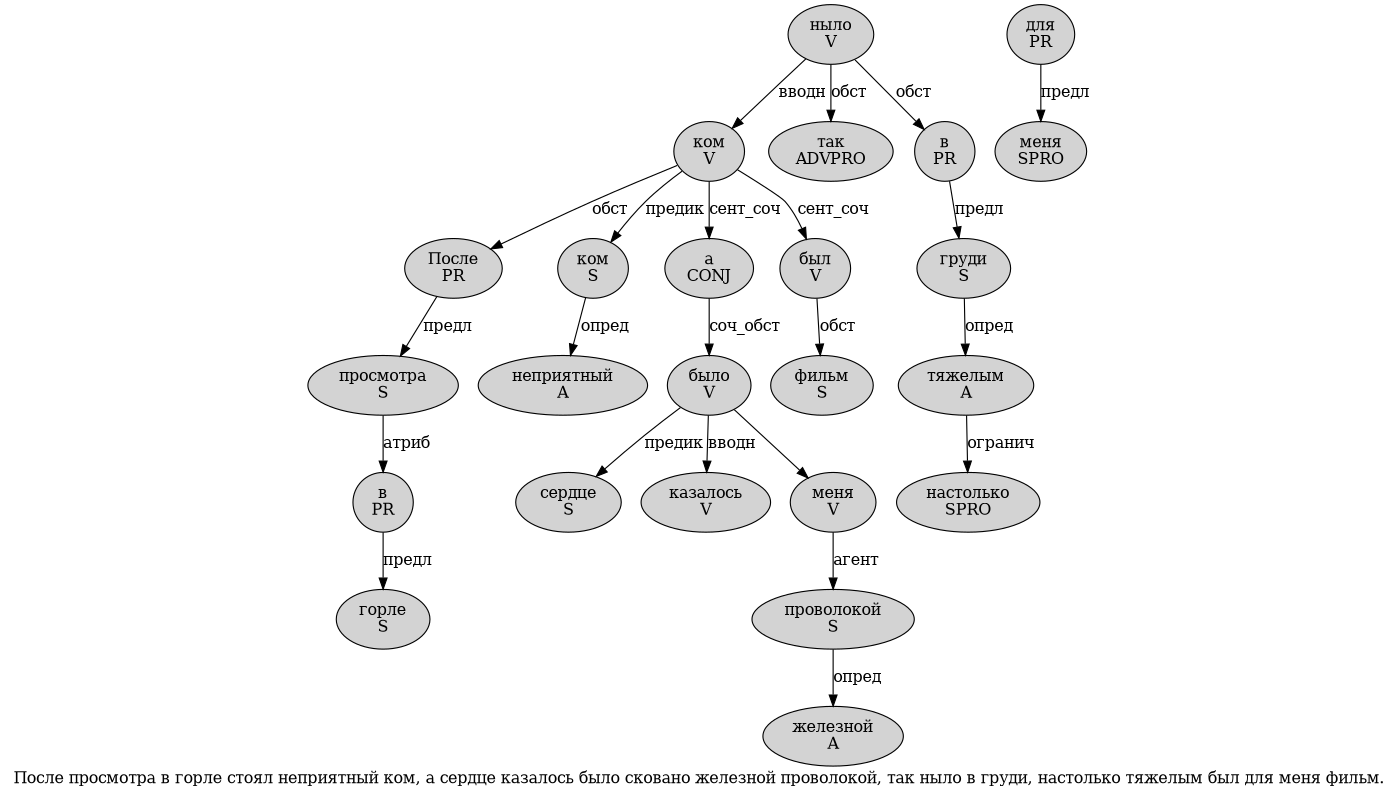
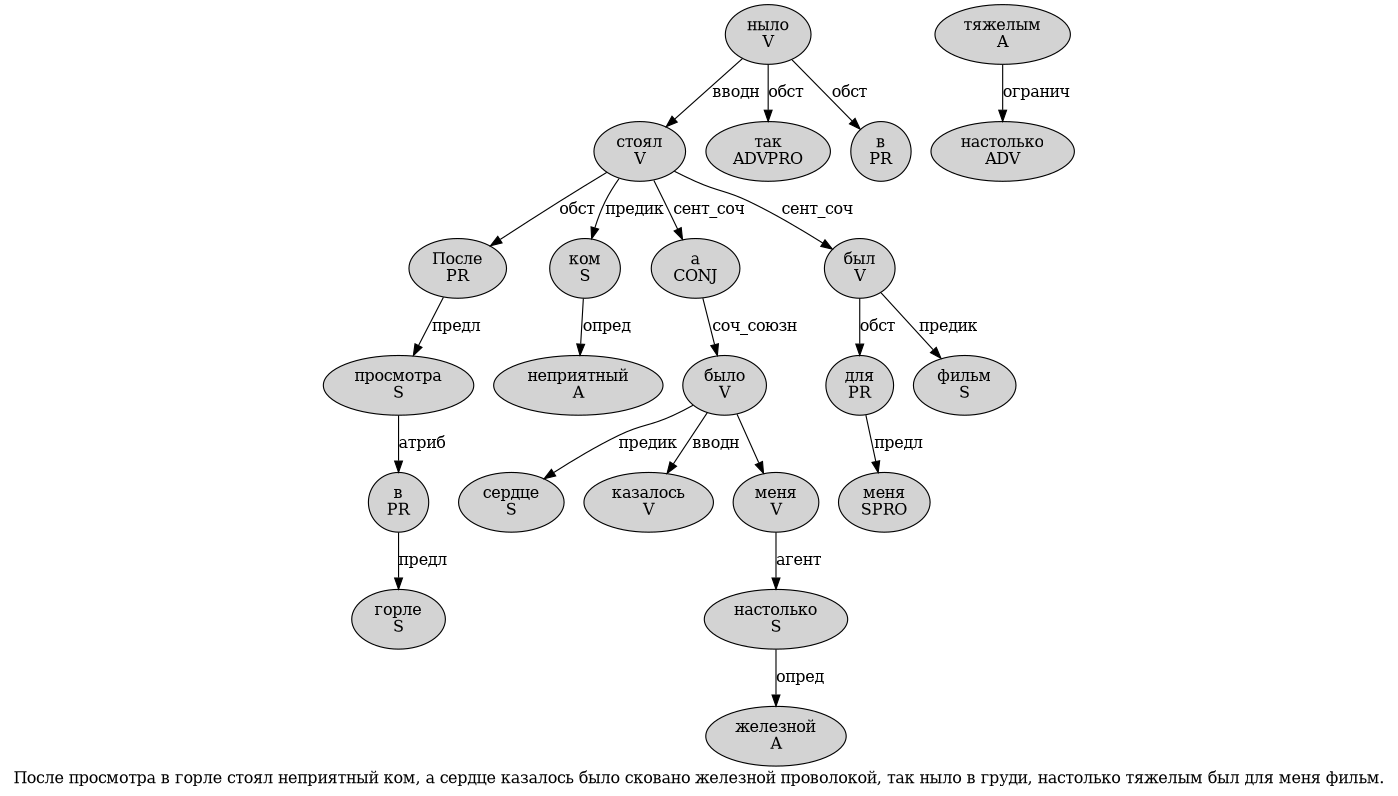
(709, 151) -> (640, 151)
(964, 268) -> none
none -> (860, 321)
(745, 327) -> (755, 327)
(838, 327) -> (949, 327)
(968, 502) -> (1003, 151)
(833, 619) -> (776, 619)
